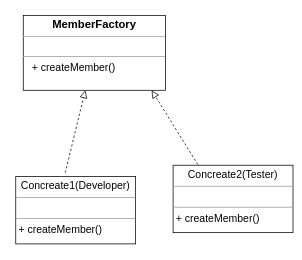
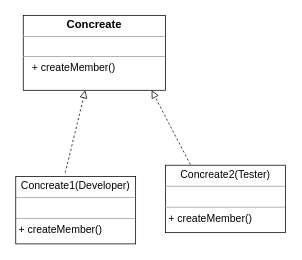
(62, 26) -> (62, 26)
(233, 199) -> (225, 199)
